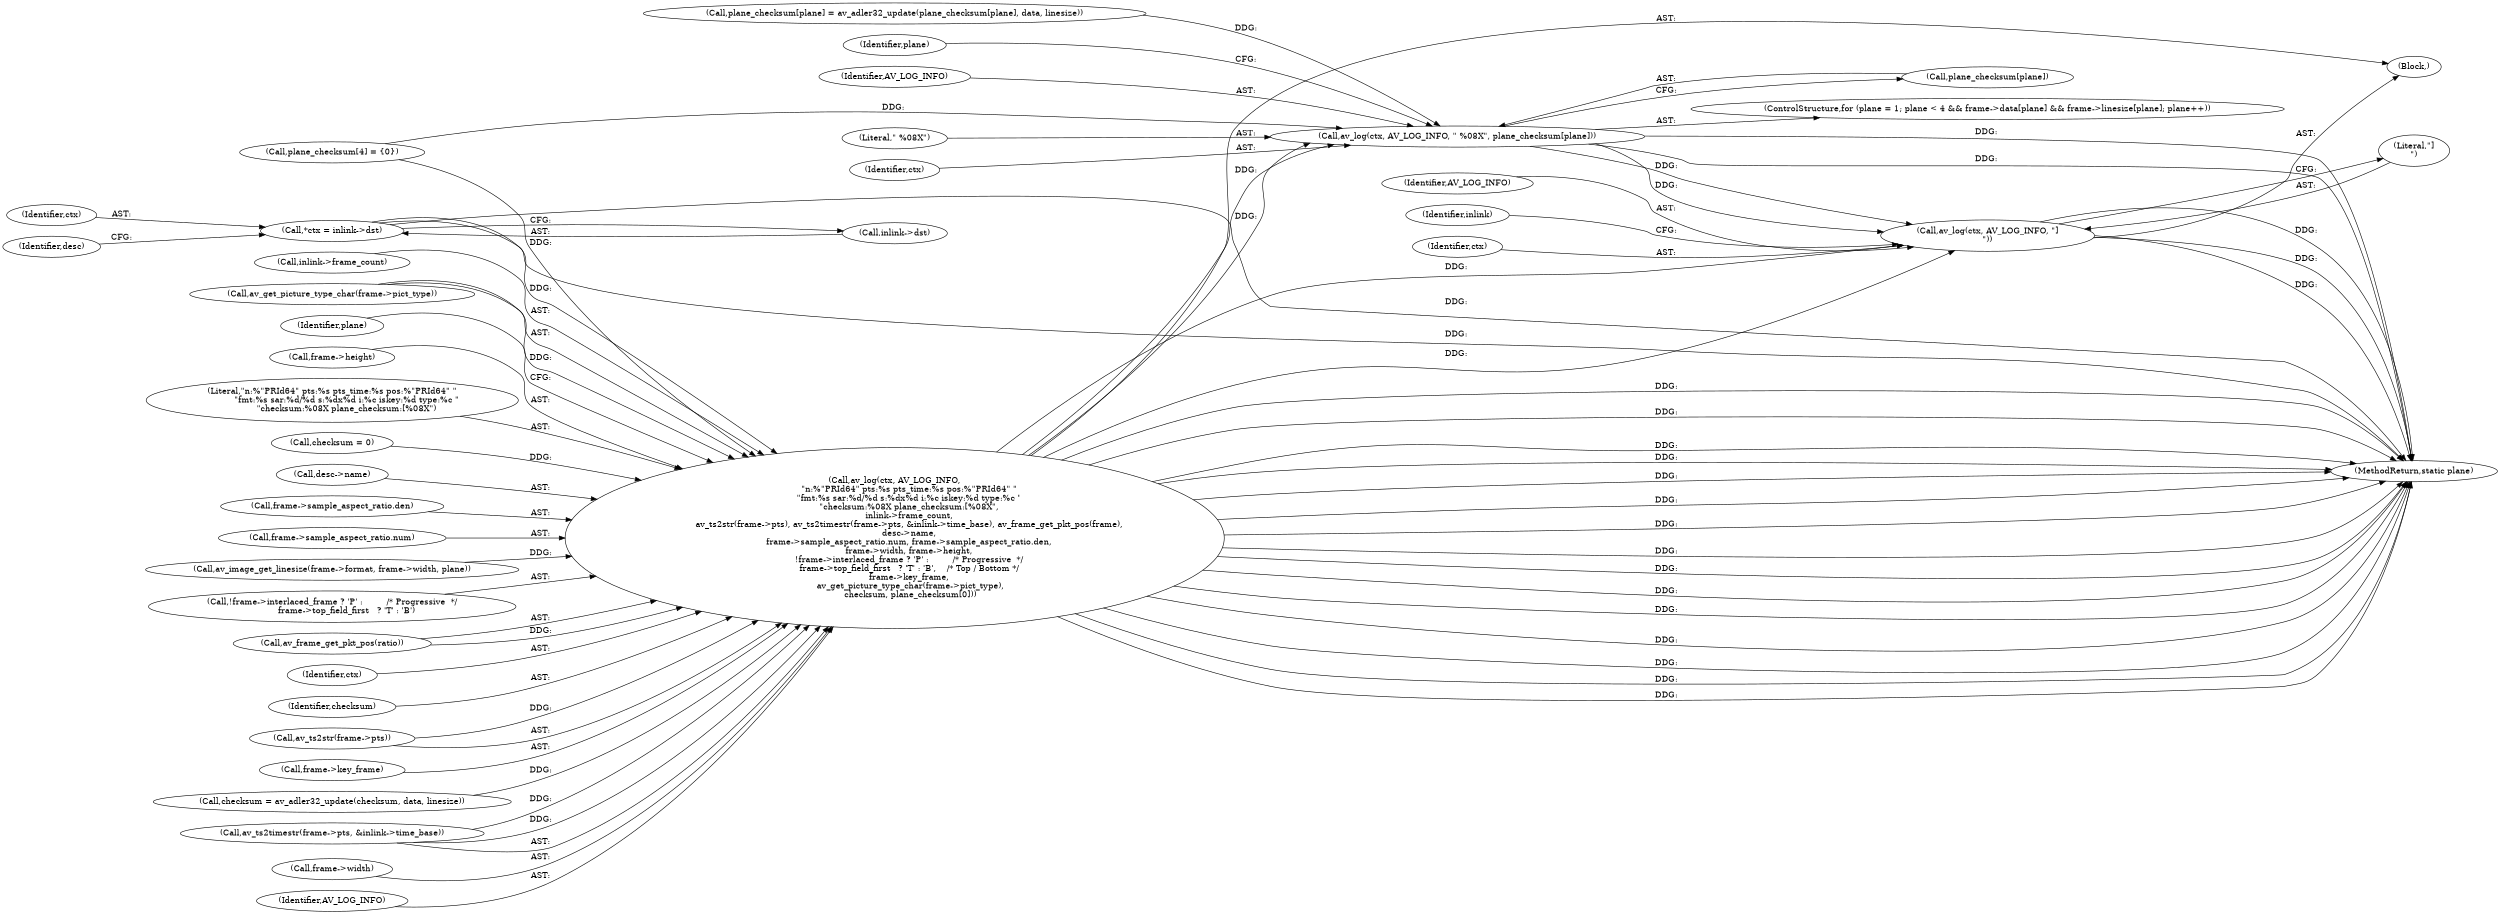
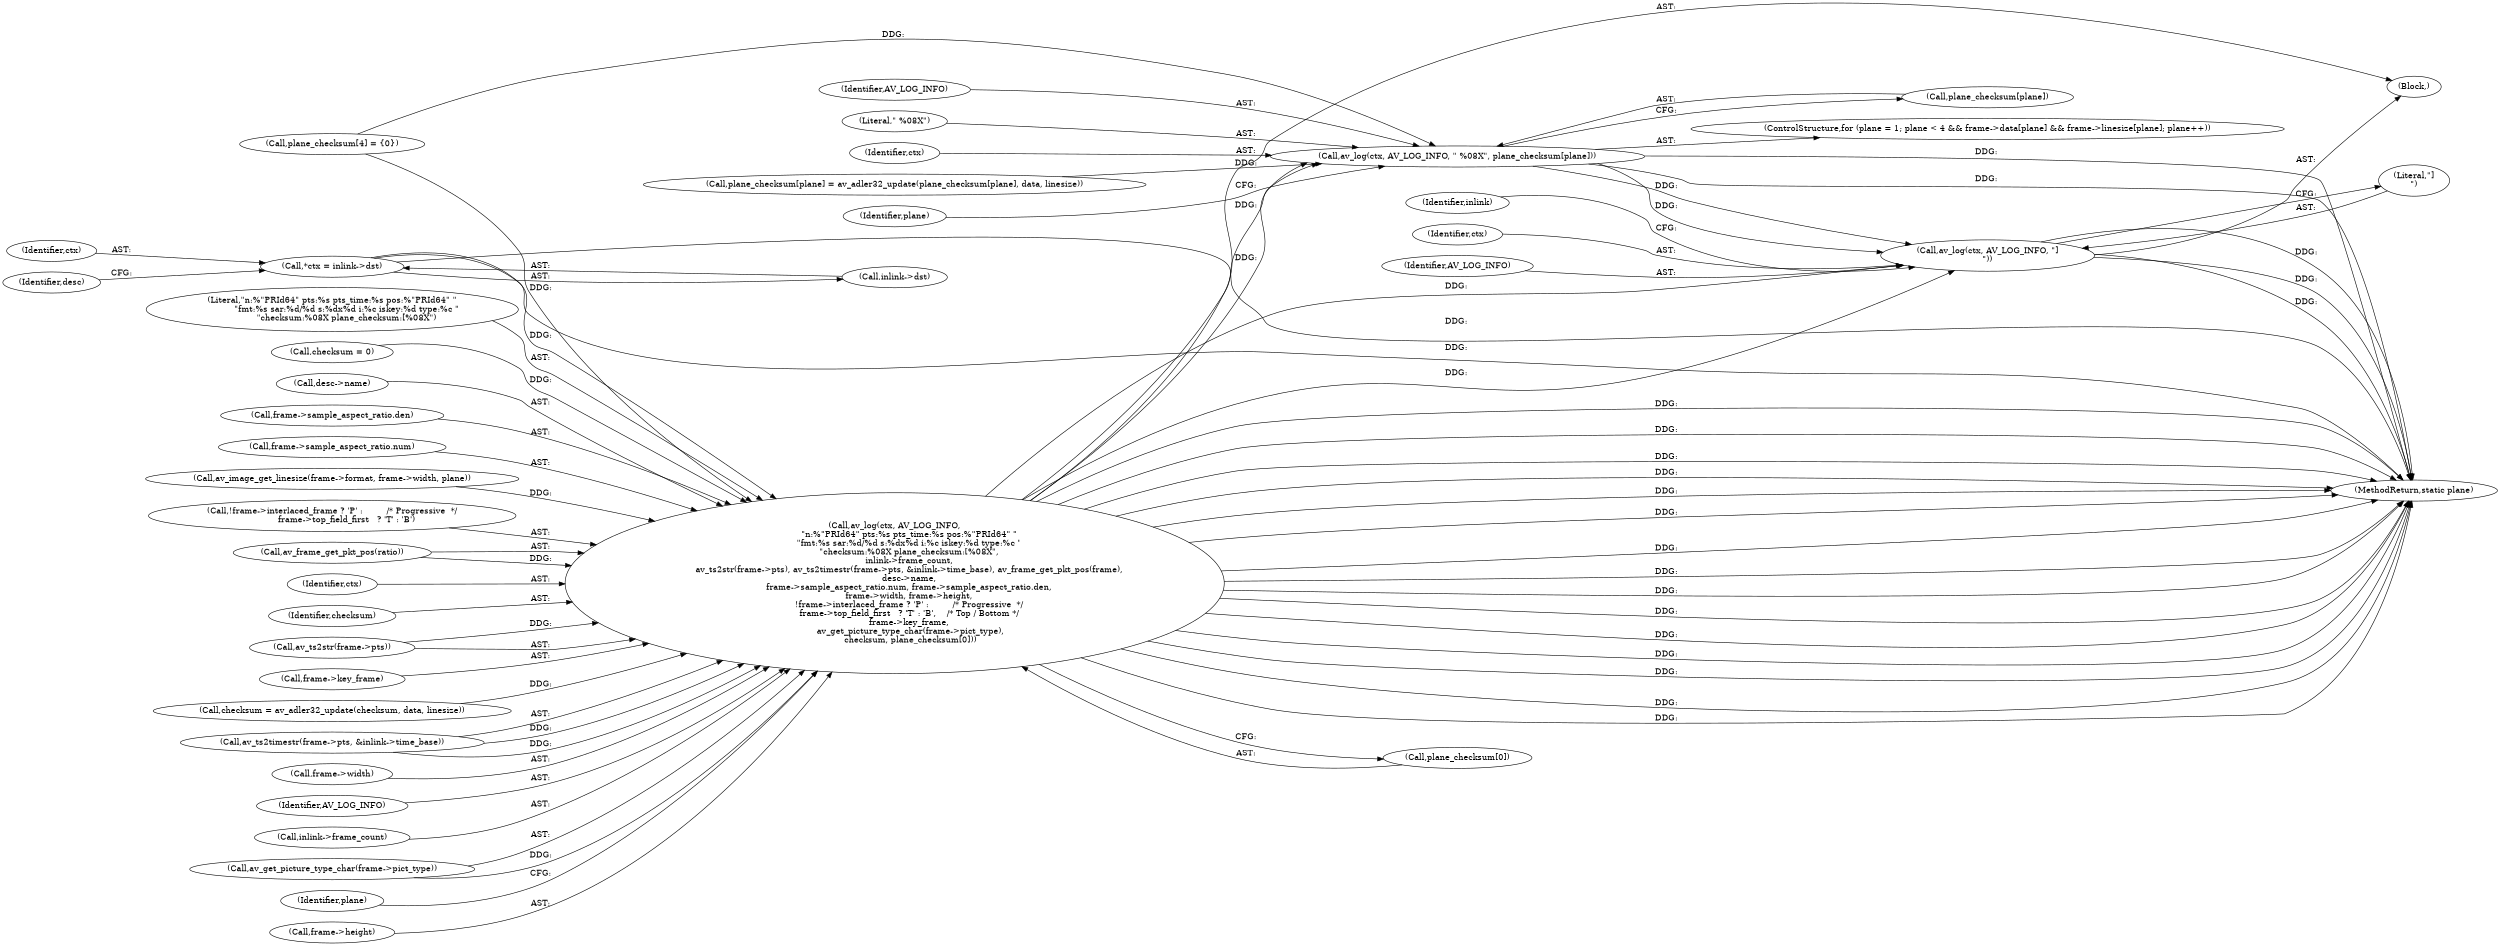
(542, 221) -> (542, 276)
none -> (1458, 758)
